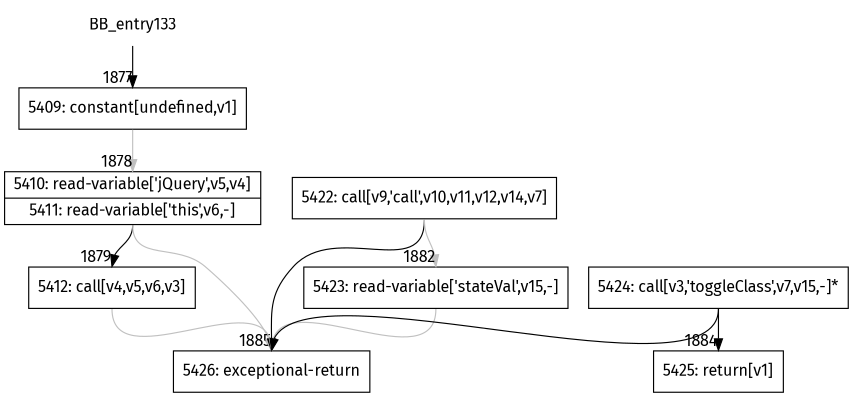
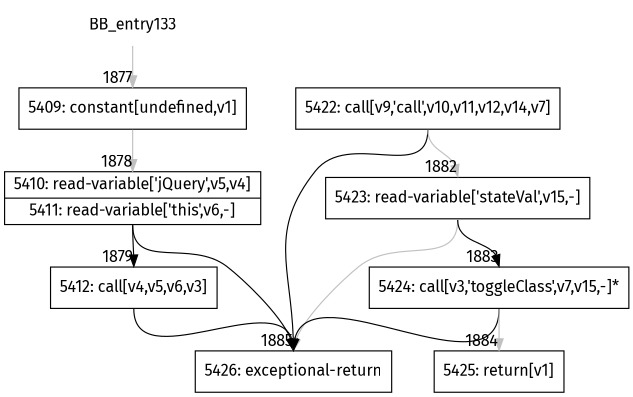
(133, 61) -> (133, 61)
none -> (473, 241)
(208, 269) -> (220, 263)
(718, 324) -> (499, 331)
(186, 331) -> (208, 331)
